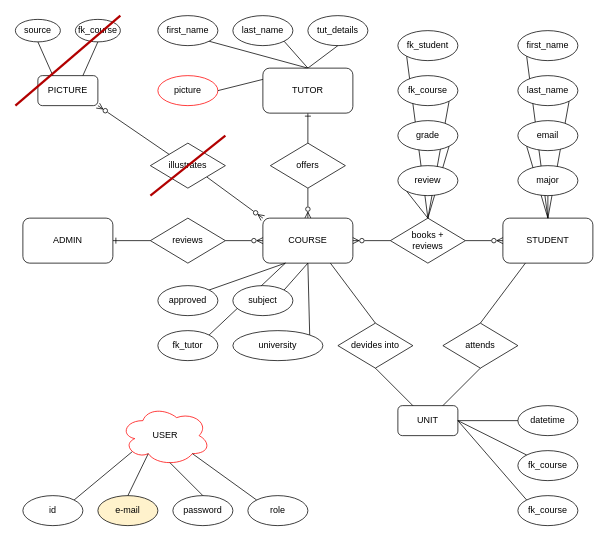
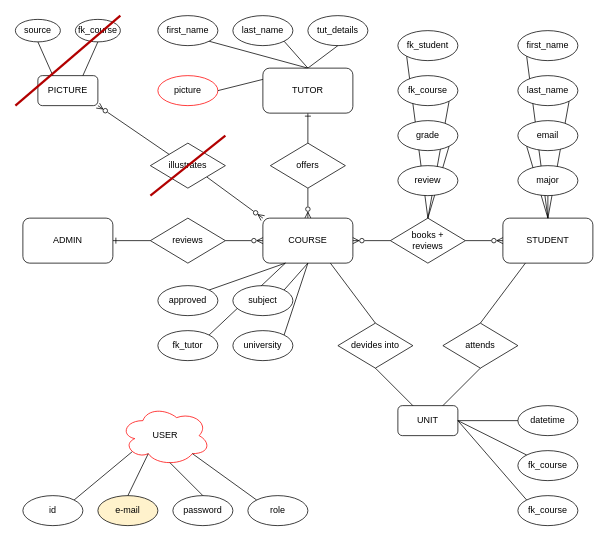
(417, 204) -> none
(278, 345) -> (263, 345)
